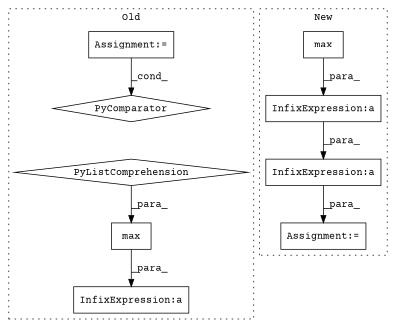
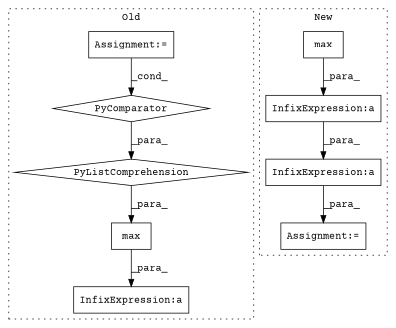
none -> (131, 137)
